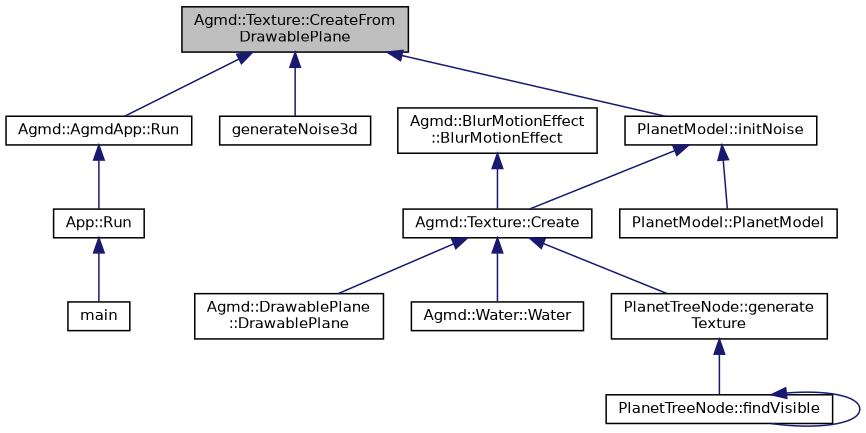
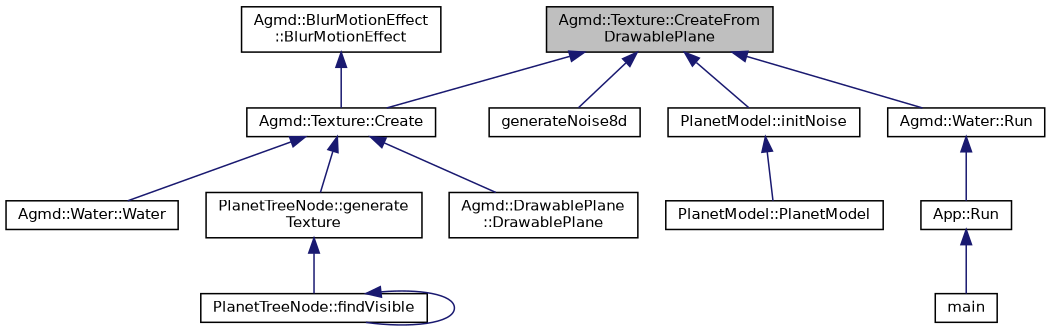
(99, 131) -> (966, 122)
(295, 131) -> (565, 122)
(602, 180) -> (478, 82)
